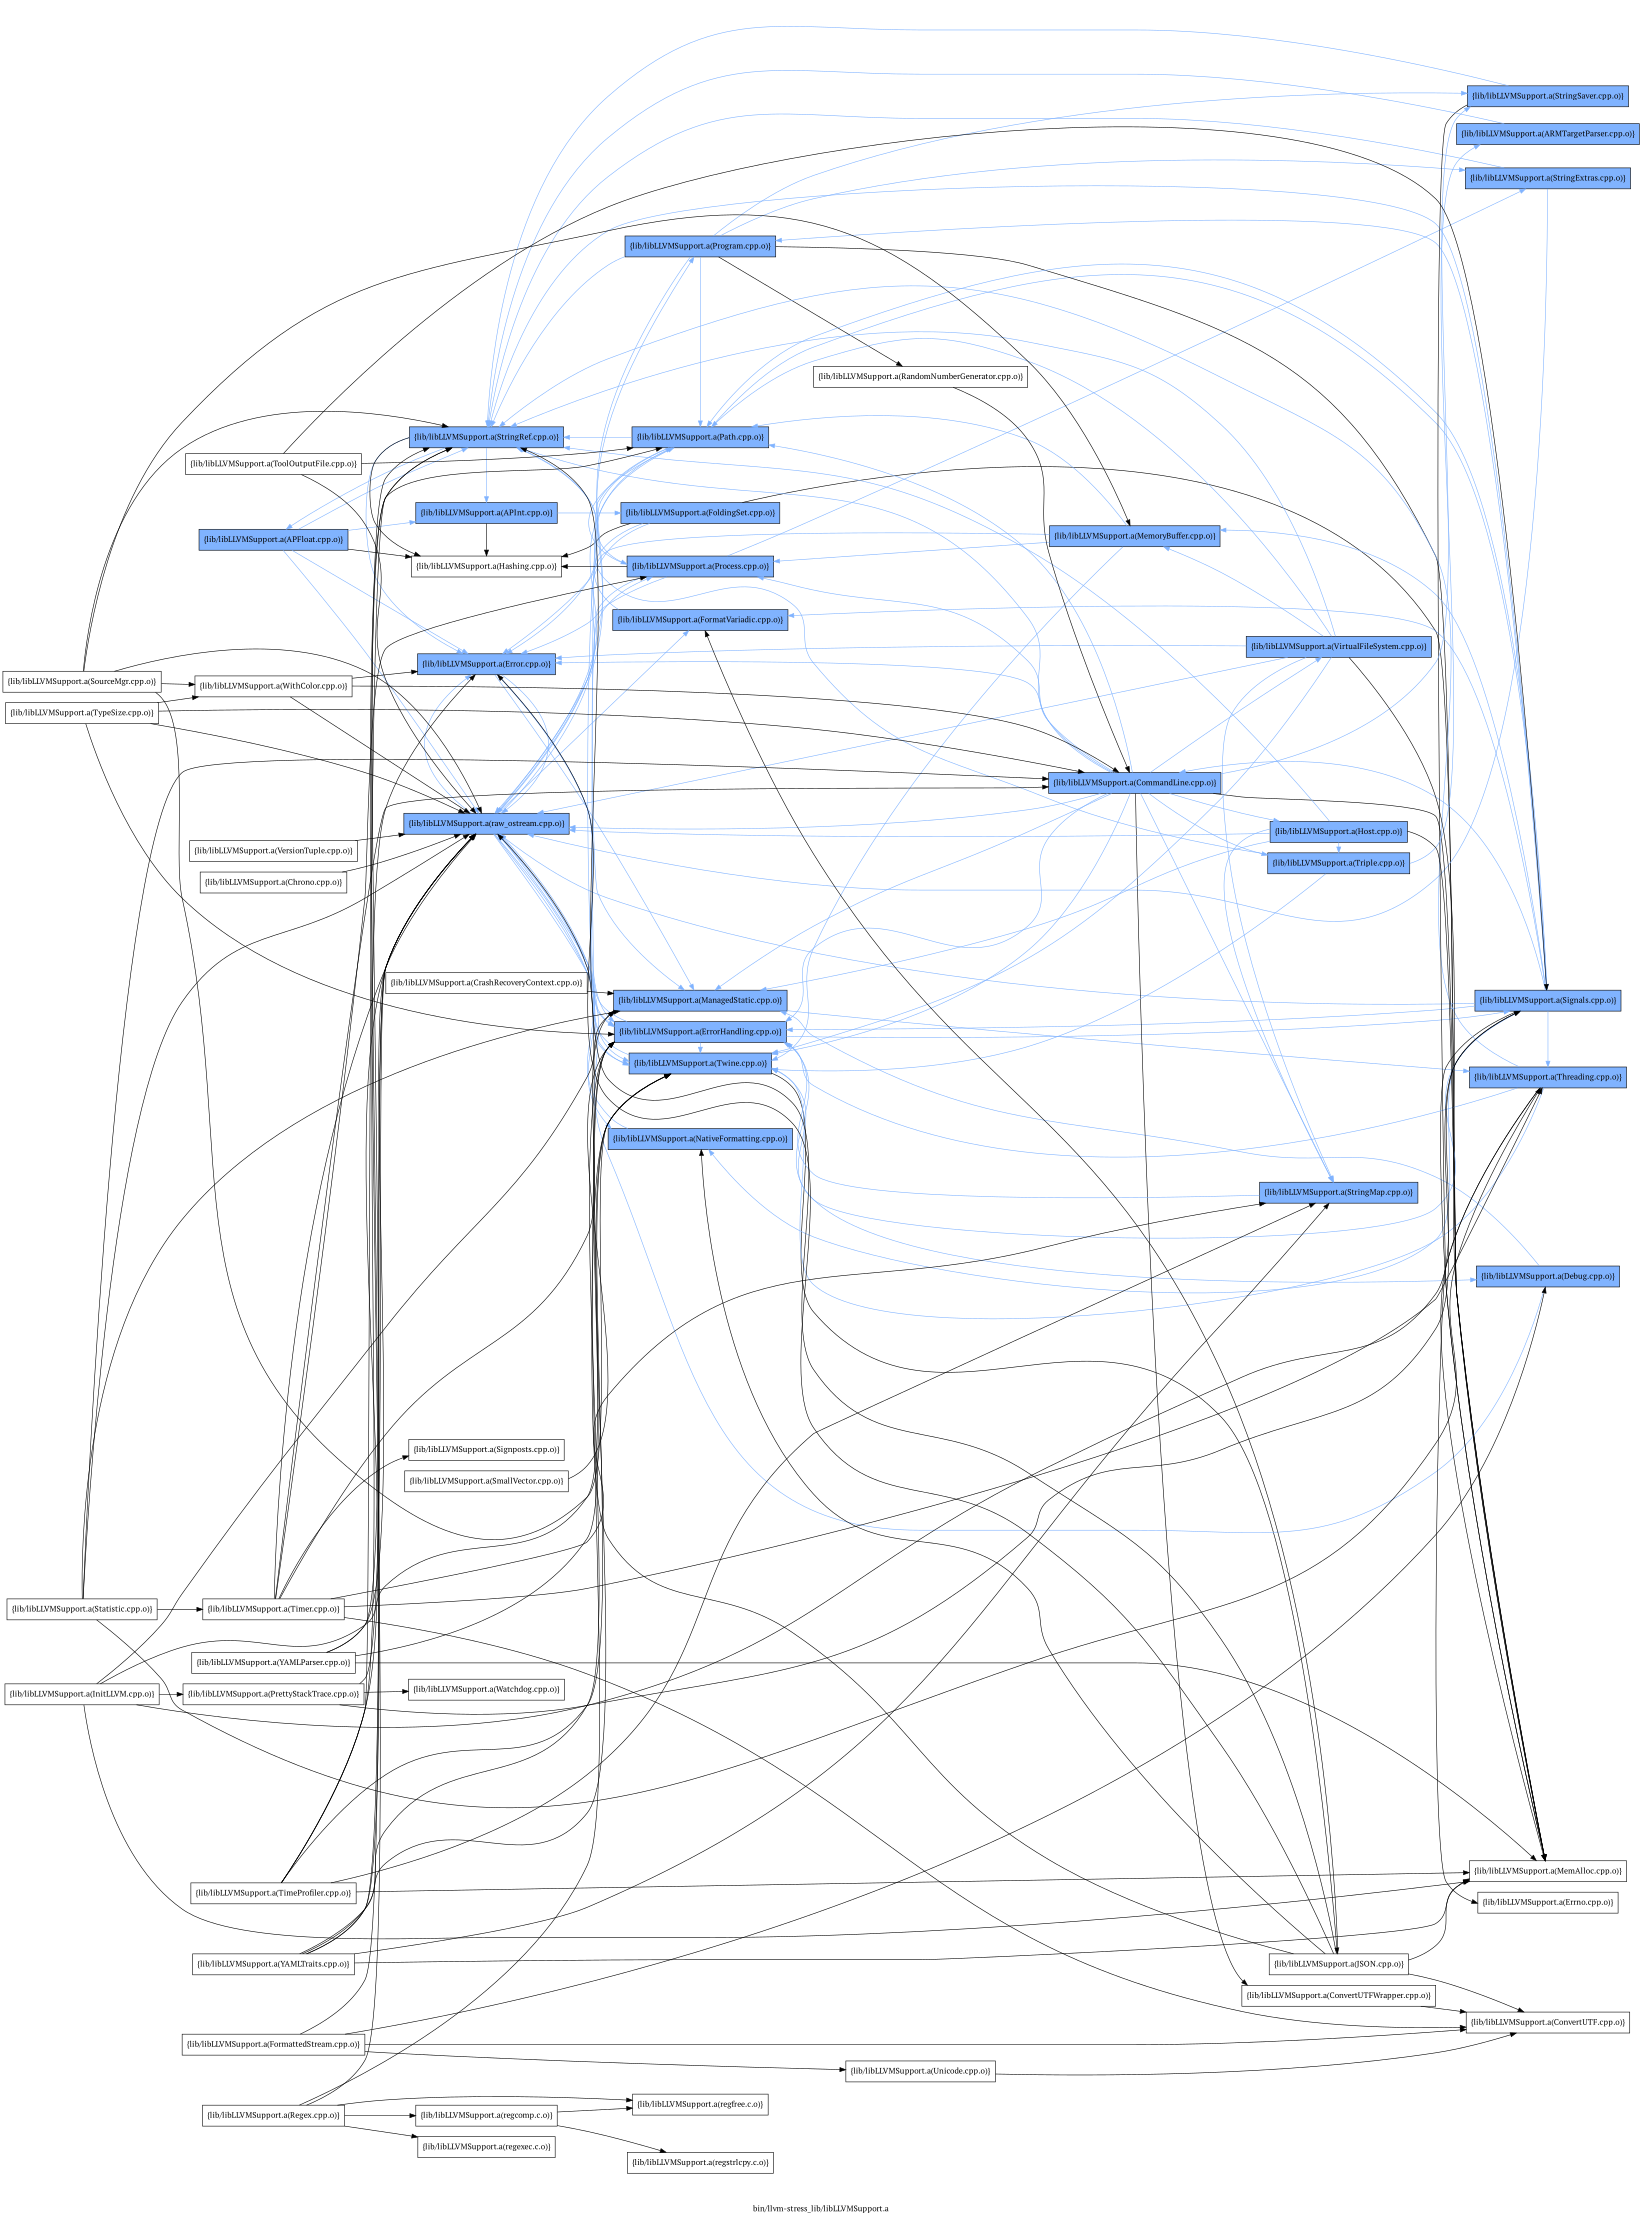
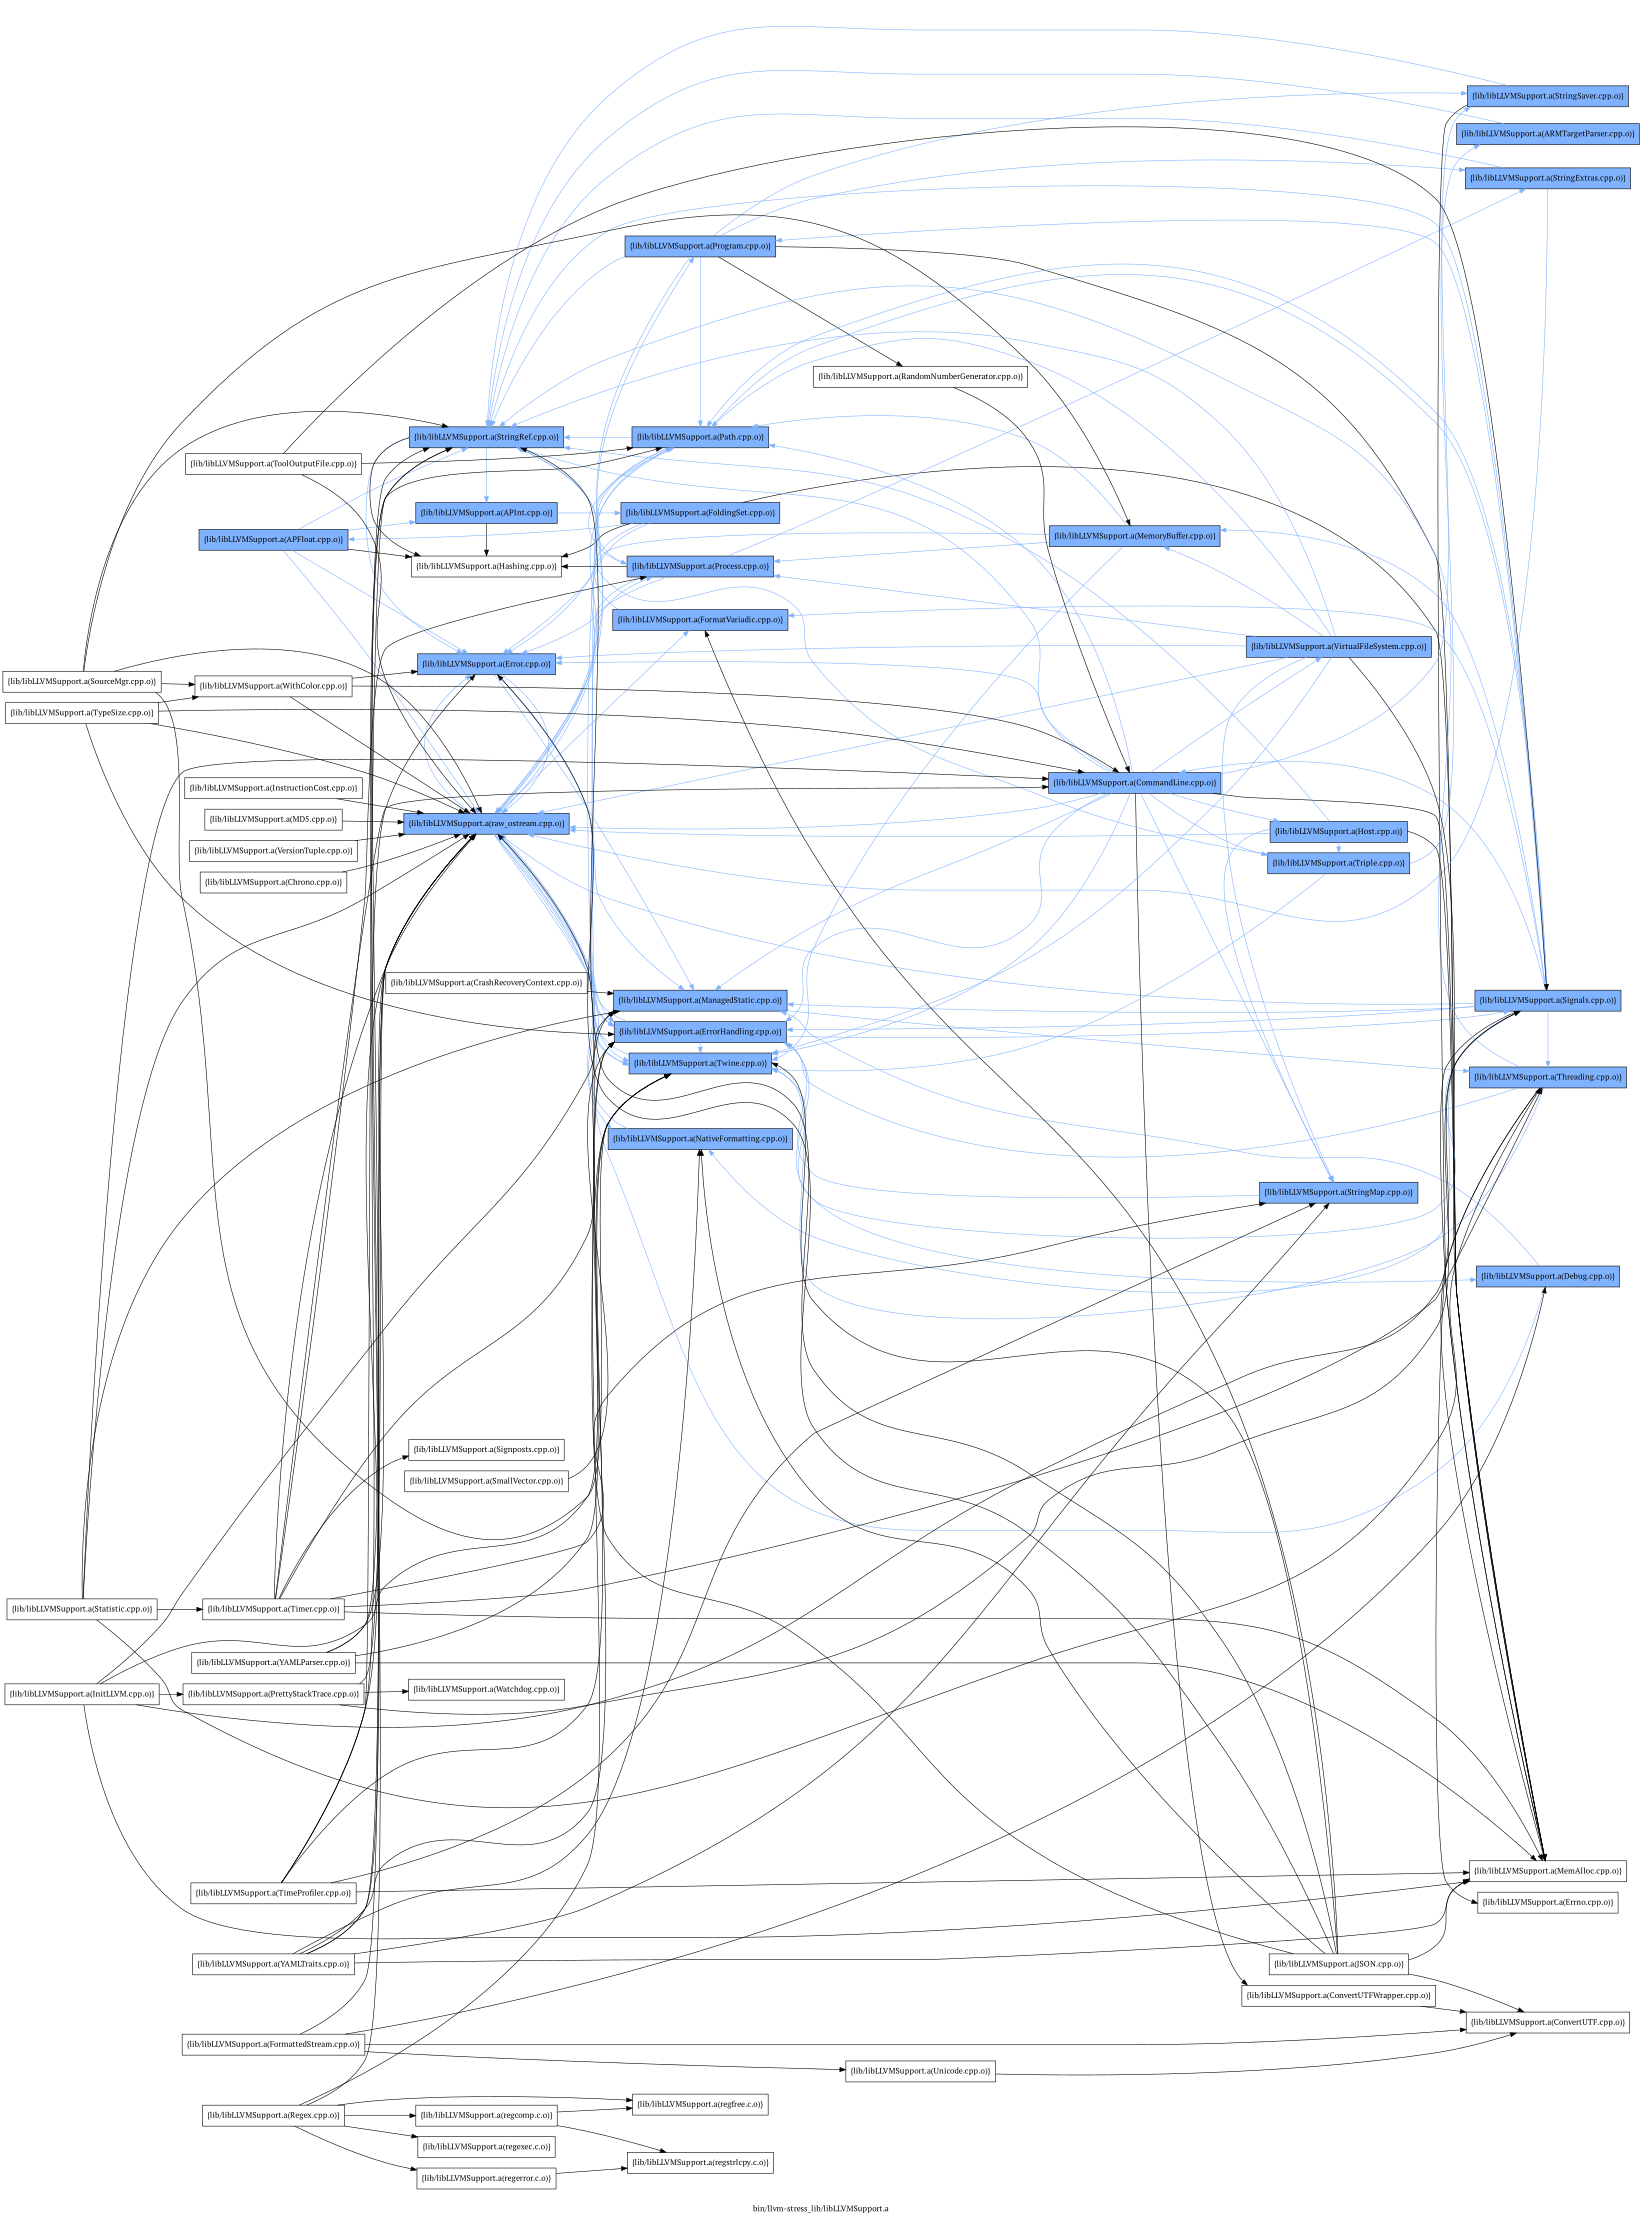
(362, 485) -> (494, 535)
(974, 621) -> (994, 603)
none -> (274, 788)
none -> (274, 820)
(1035, 926) -> (1134, 1012)
(1161, 1376) -> (1171, 1369)
(548, 1747) -> (654, 1637)
(895, 1850) -> (989, 1619)
none -> (487, 2179)
